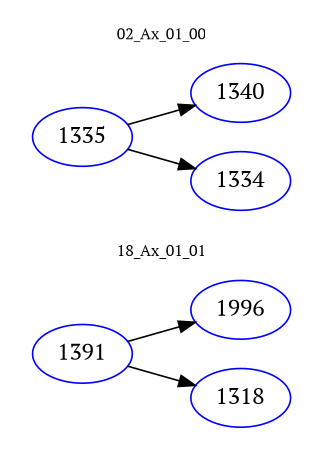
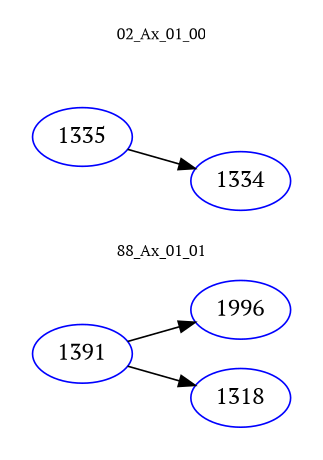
(241, 93) -> none
(162, 252) -> (162, 252)
